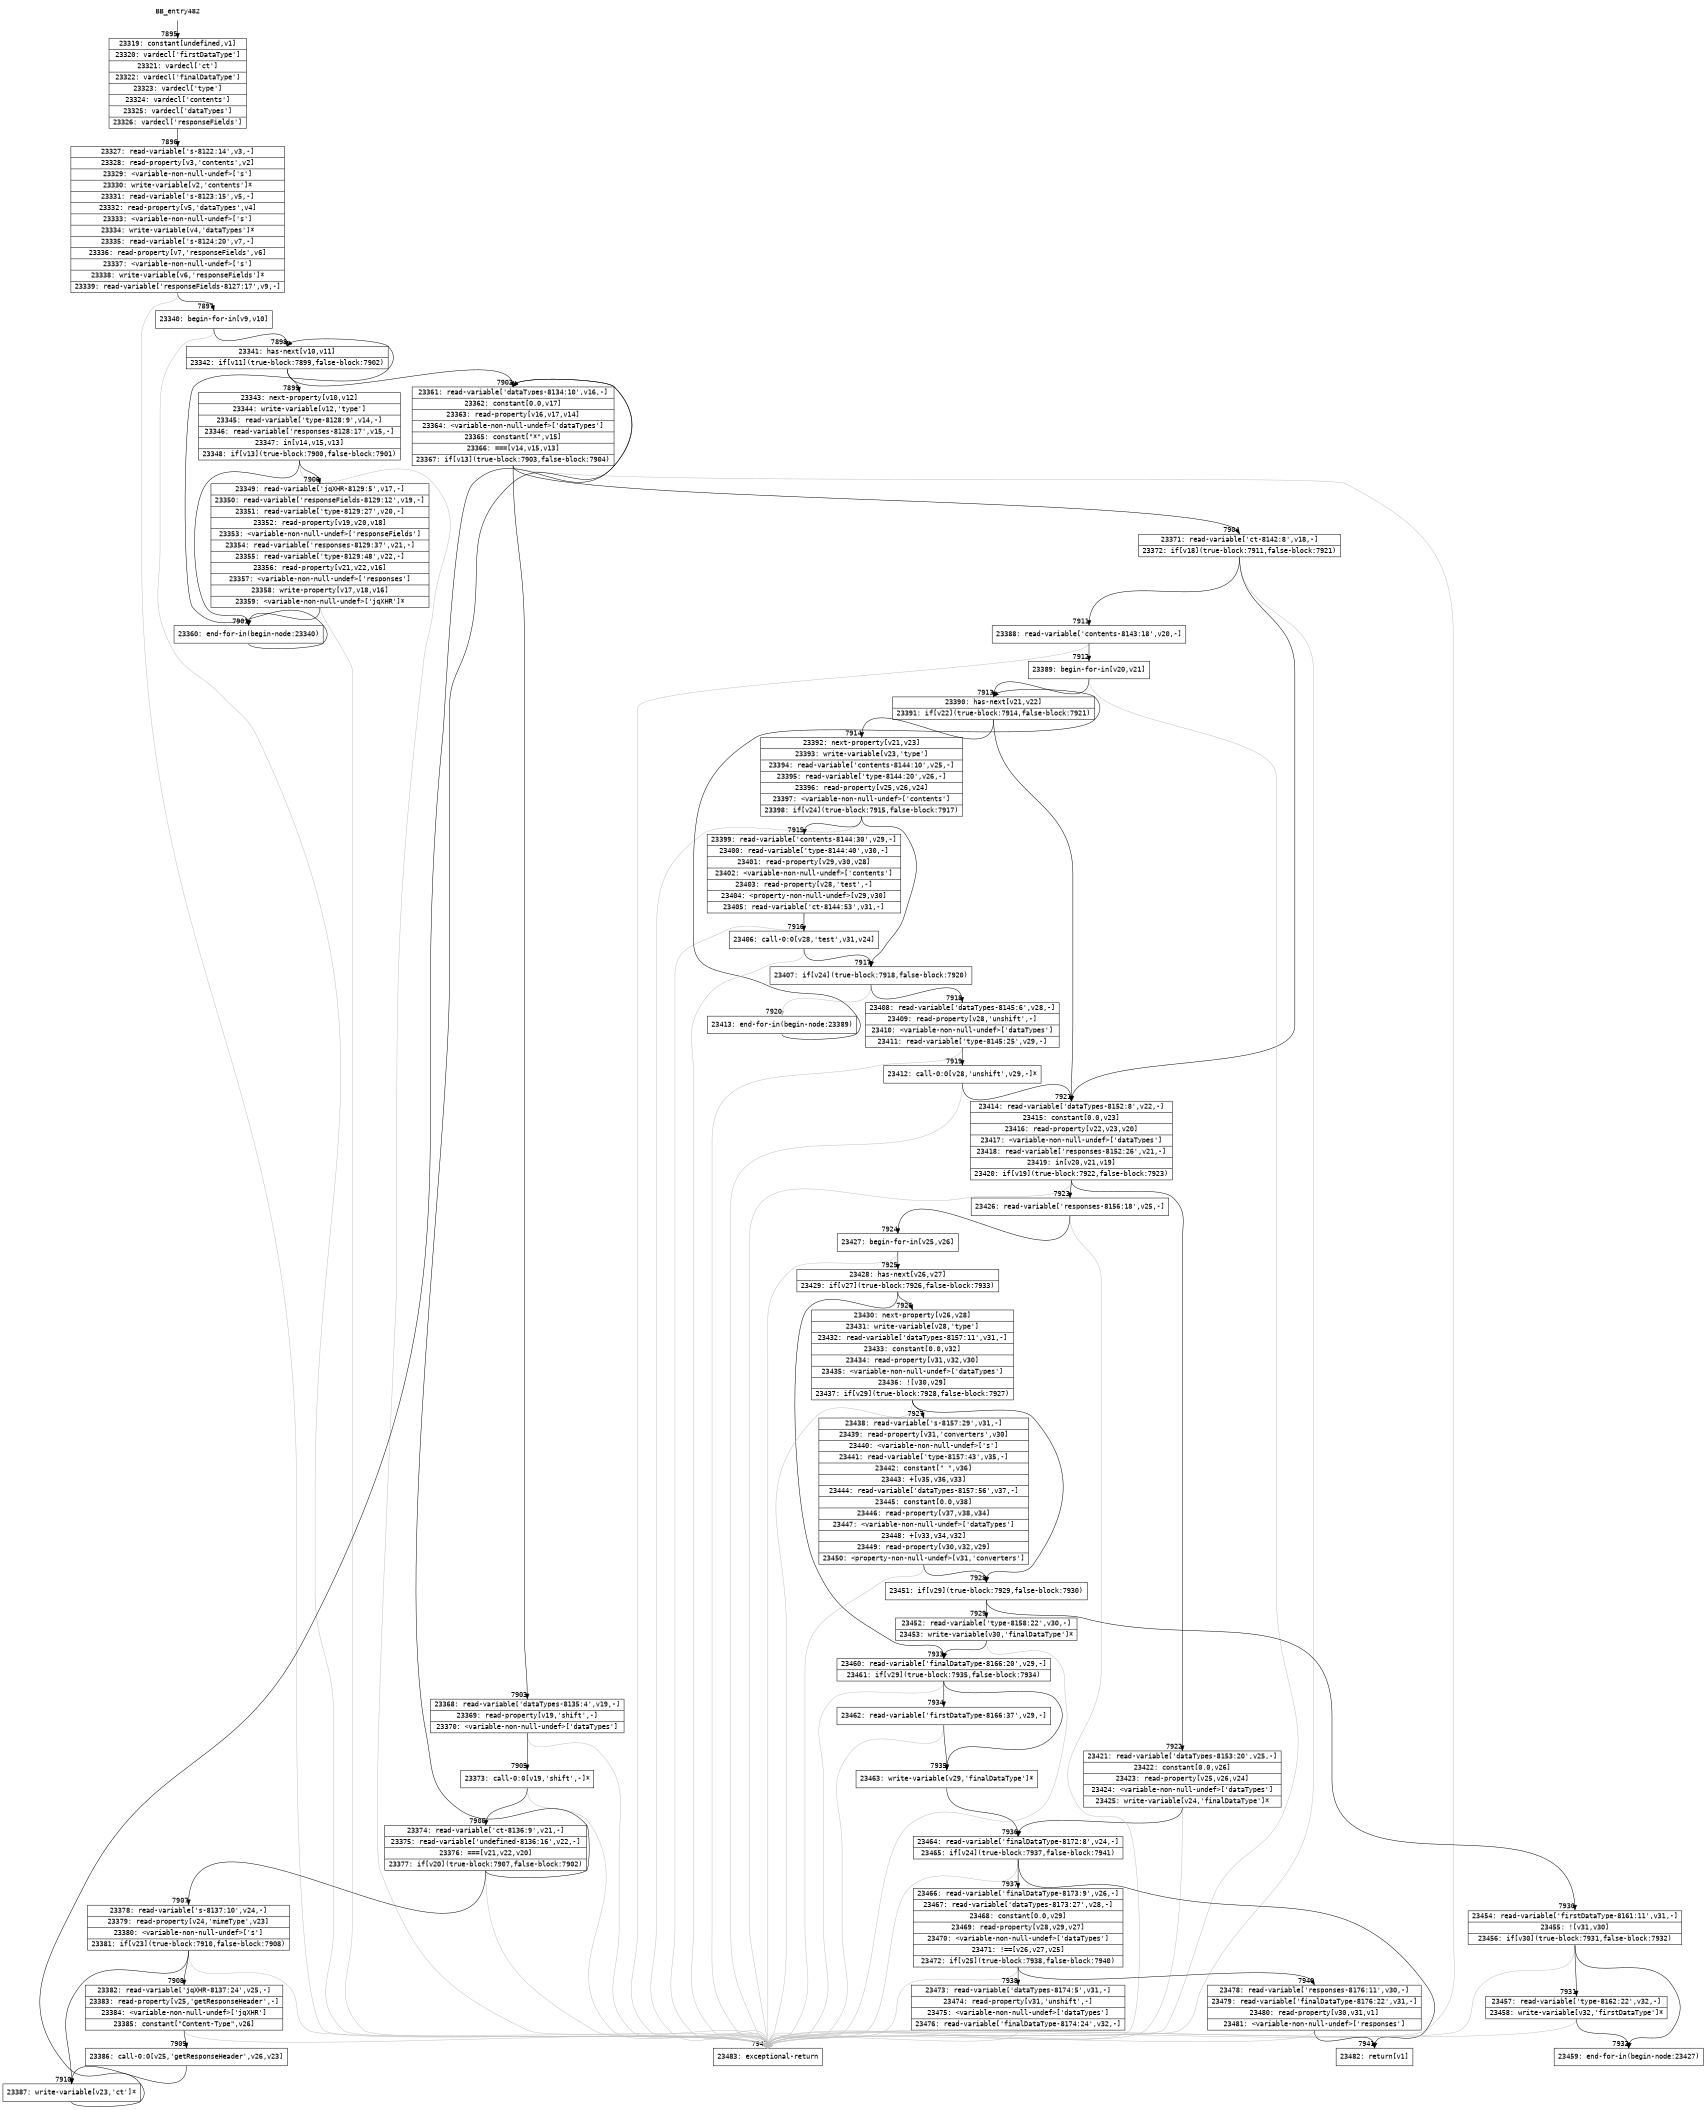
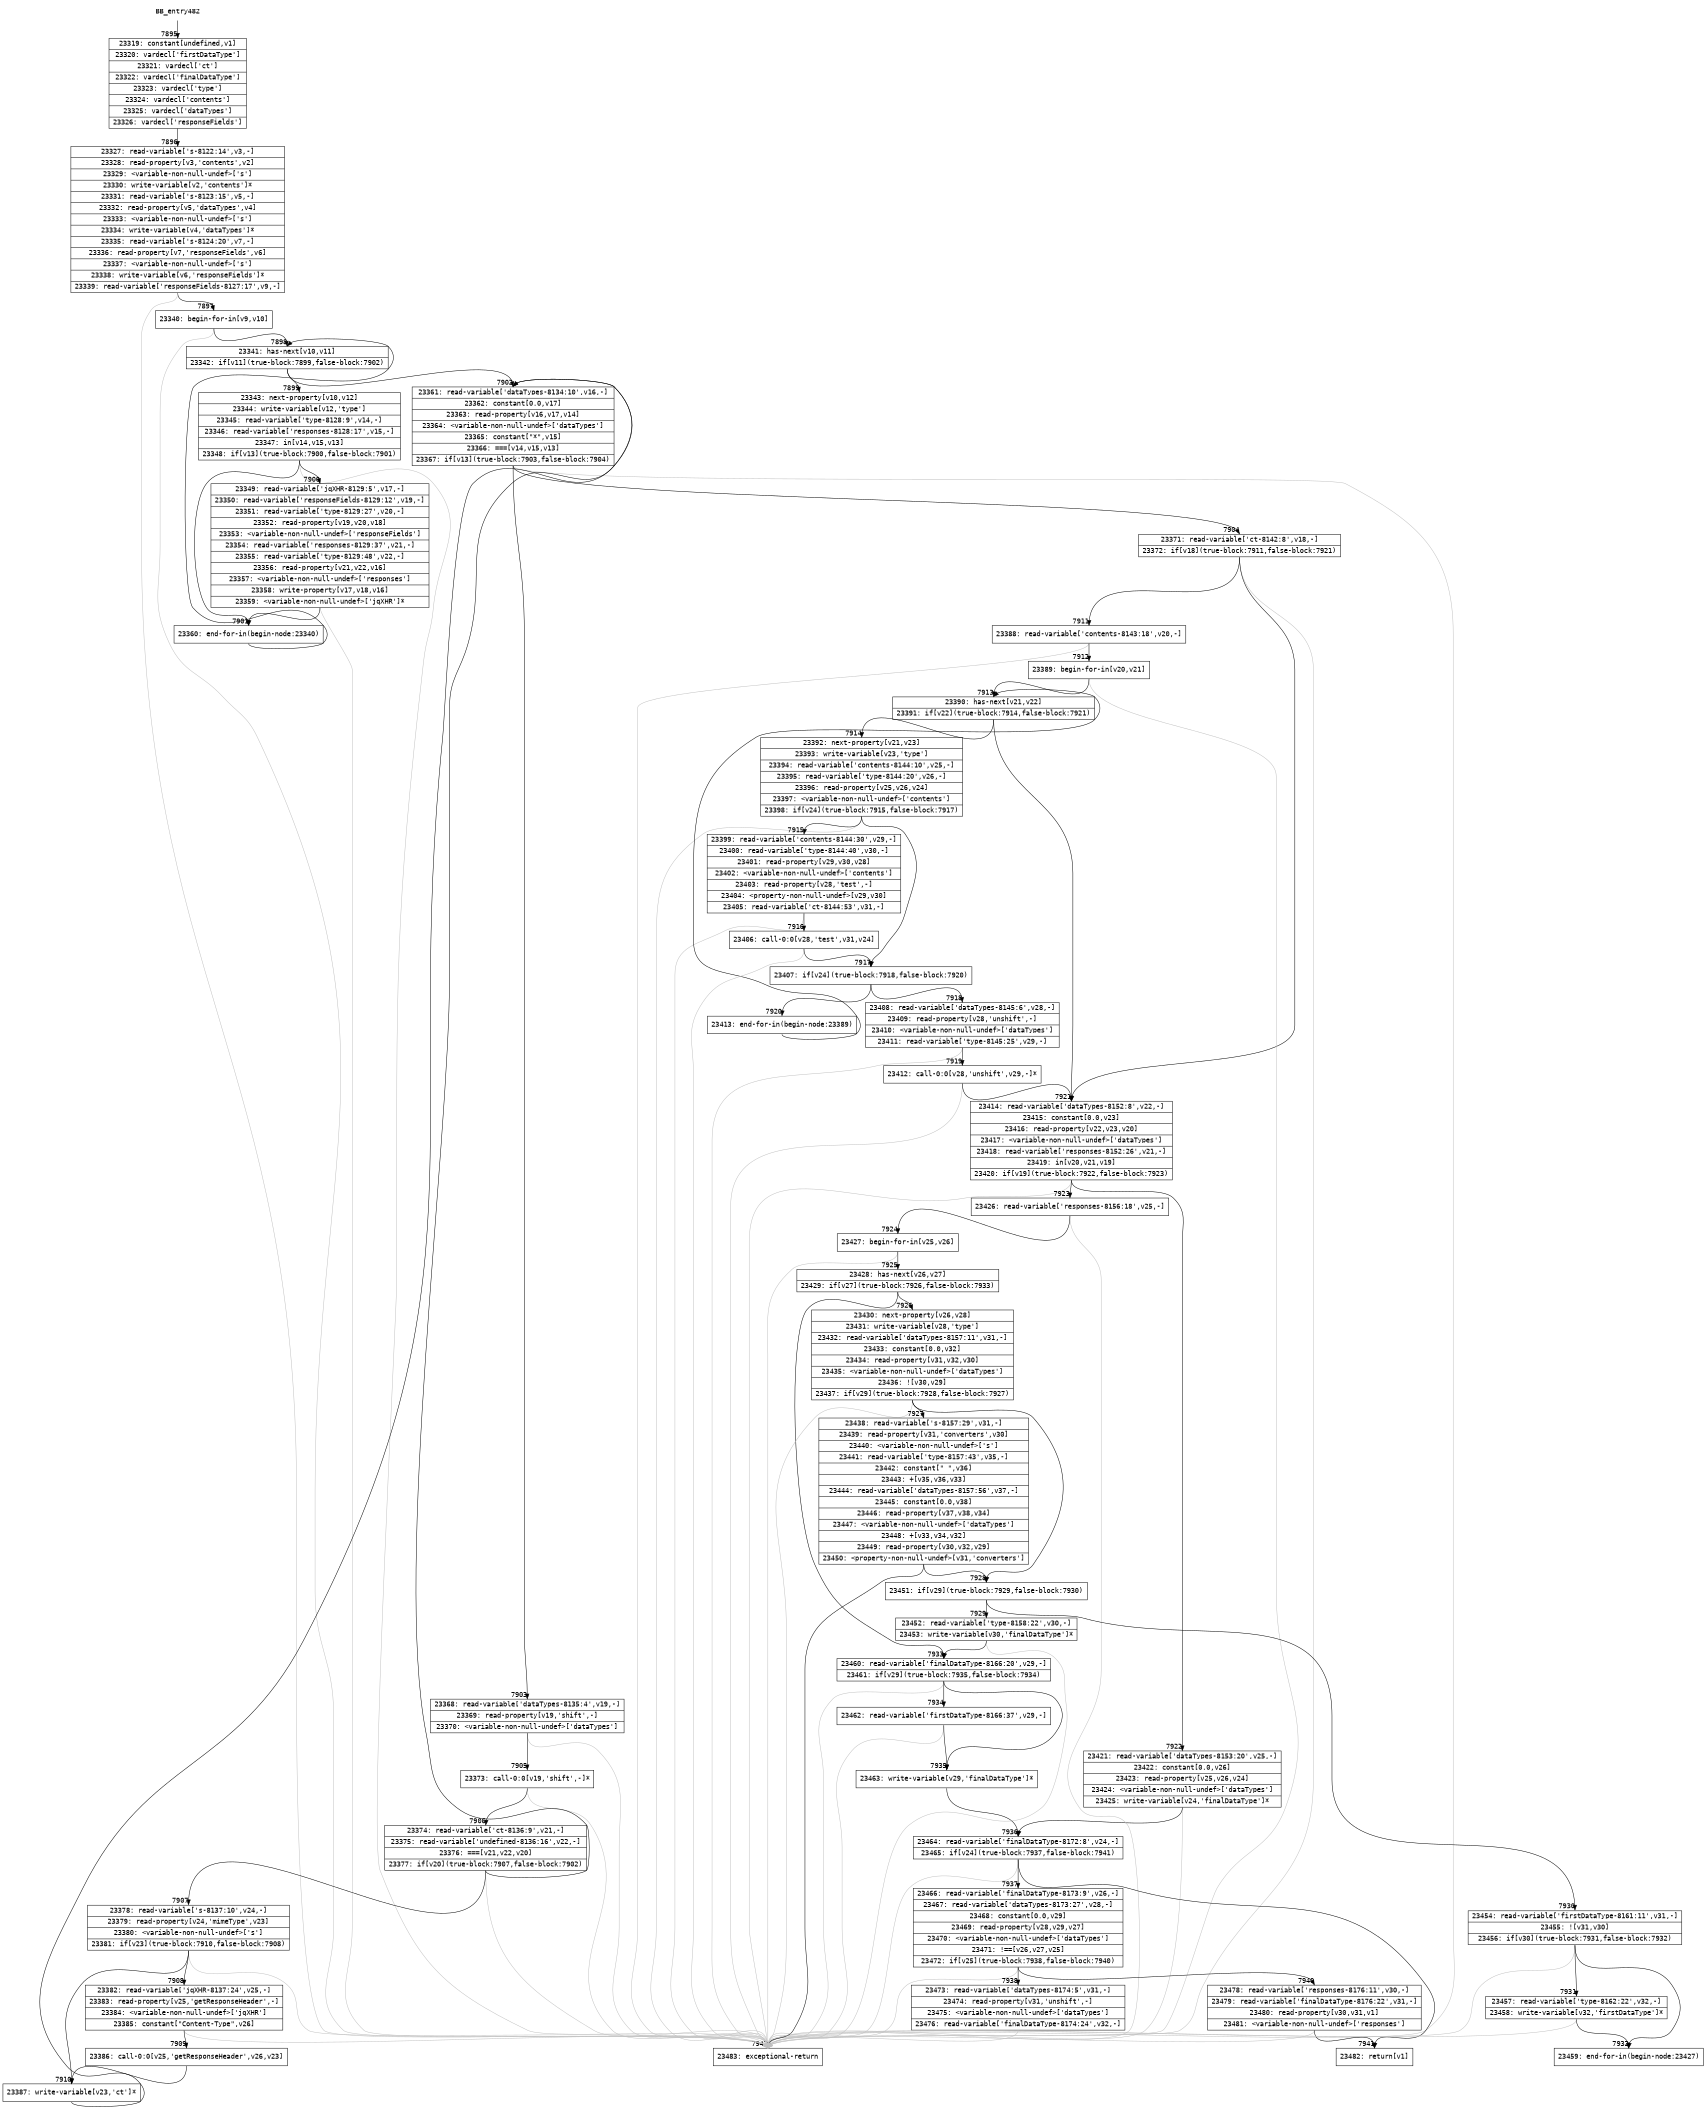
(829, 1000) -> (829, 1000)
(805, 1779) -> (805, 1779)
